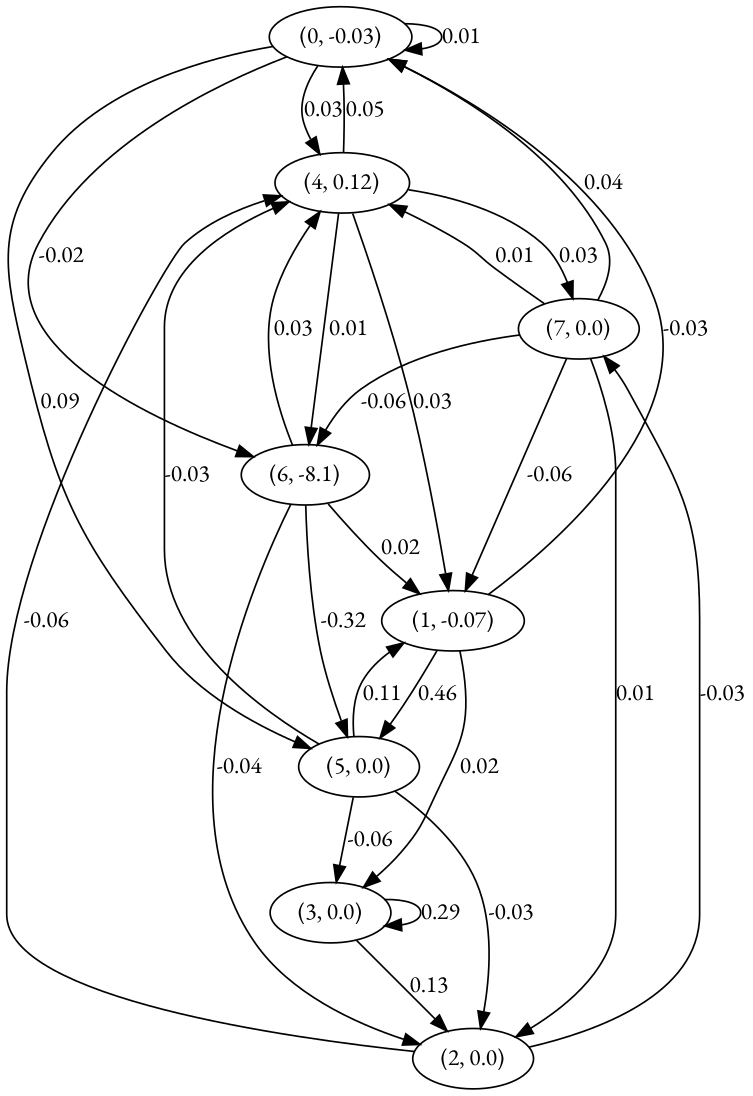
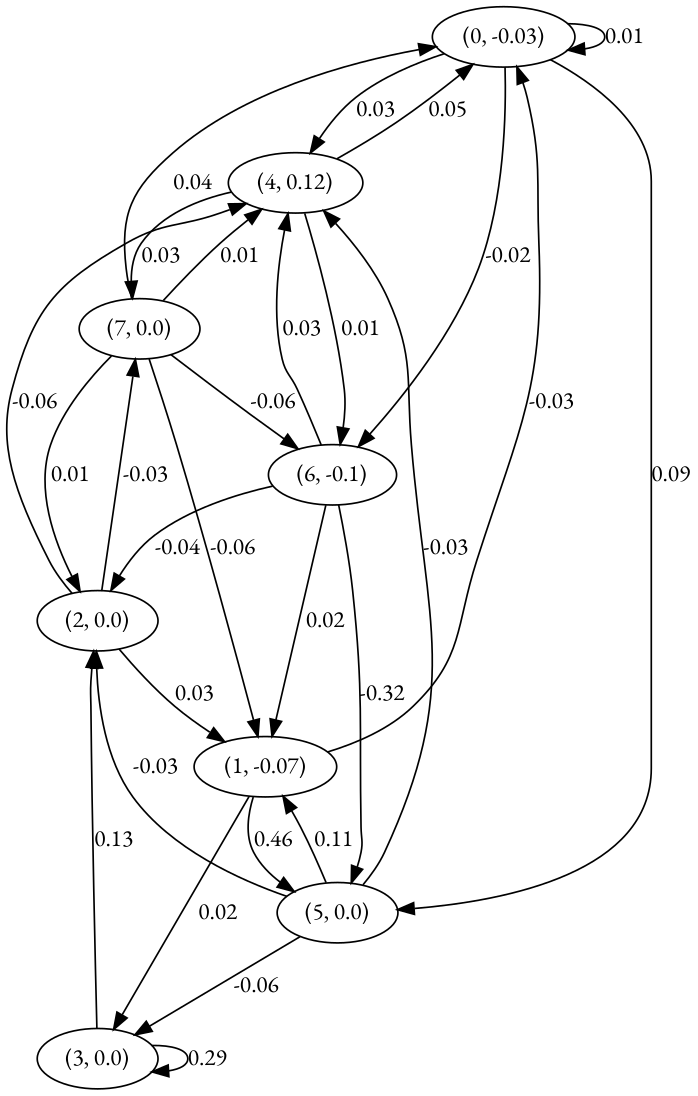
(408, 391) -> (161, 694)
(305, 475) -> (333, 475)
